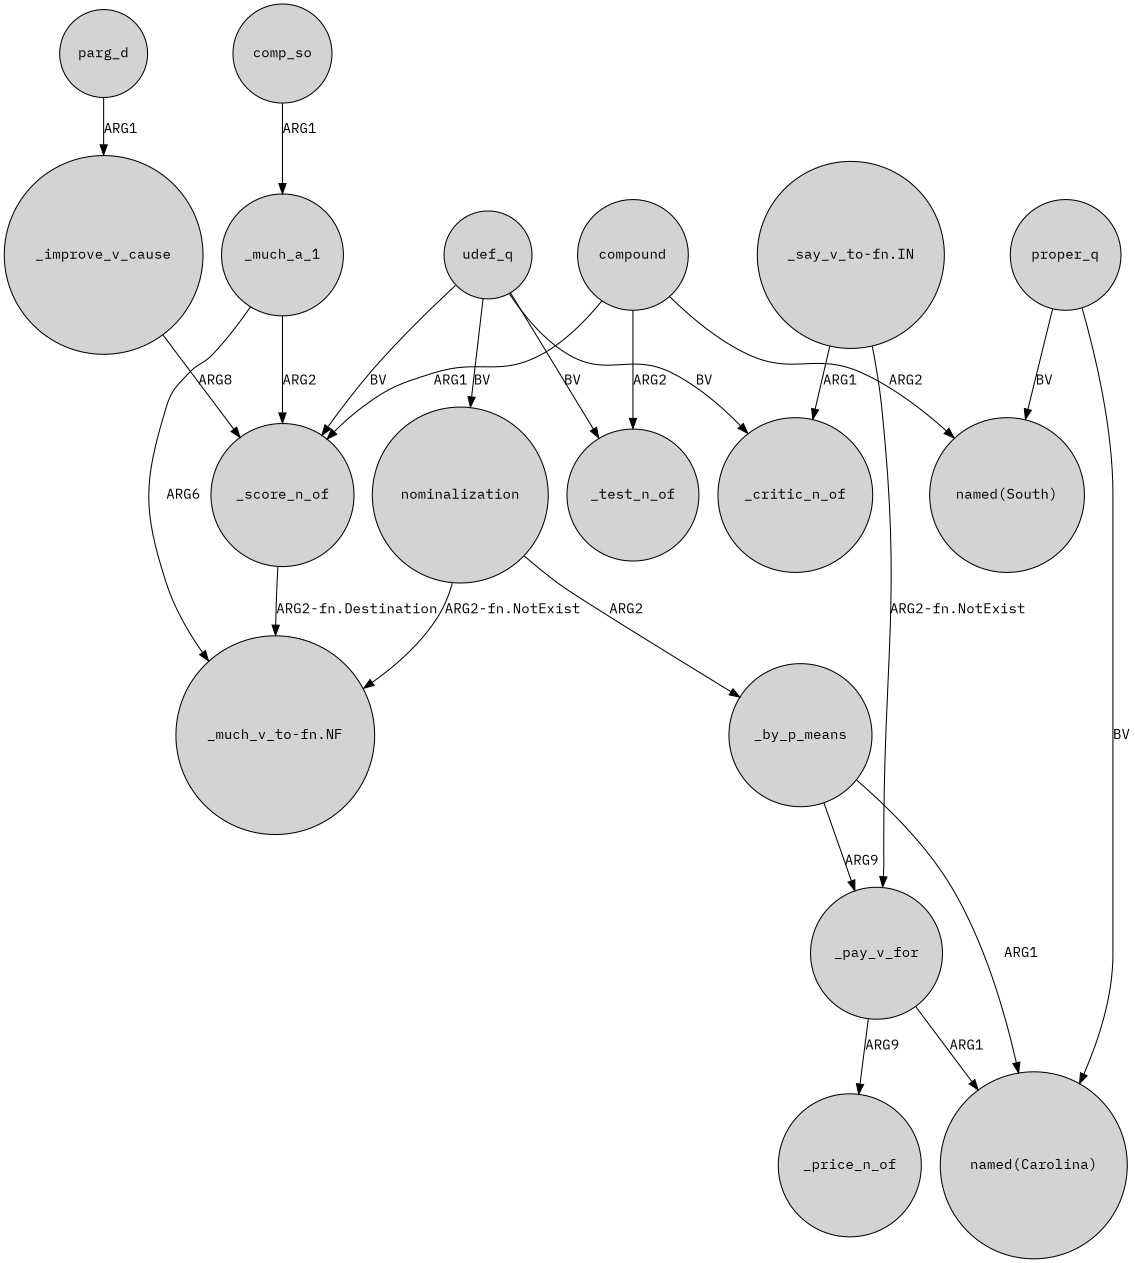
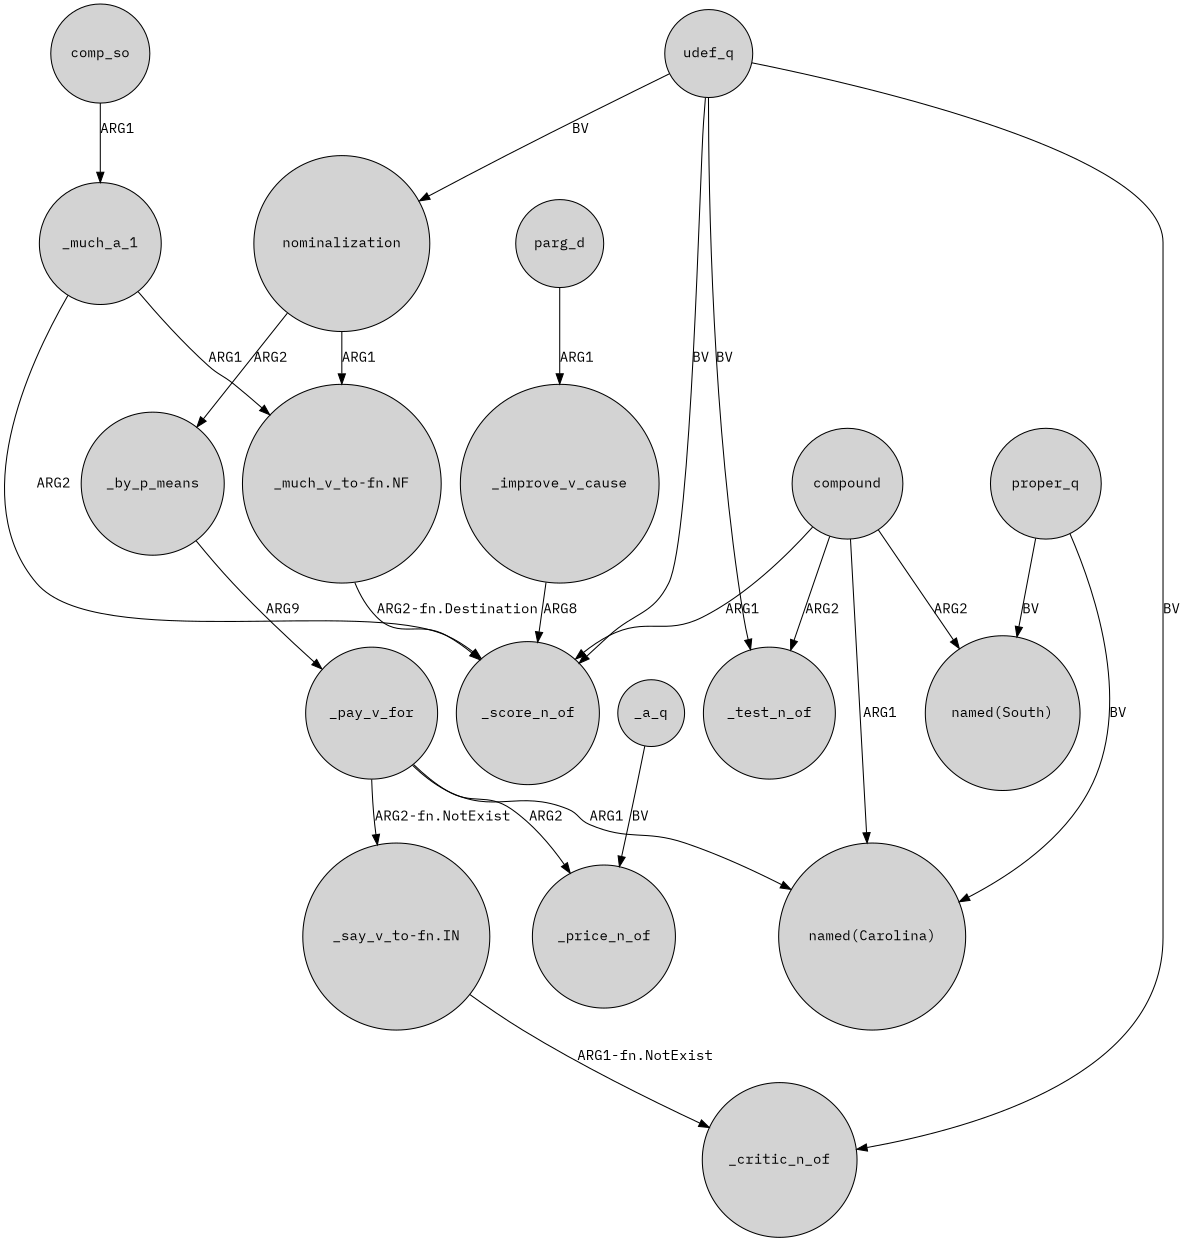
(841, 381) -> (646, 1056)
(184, 495) -> (226, 358)
(277, 596) -> (376, 616)
(513, 609) -> (359, 358)
(891, 611) -> (373, 807)
none -> (651, 713)
(962, 906) -> (858, 686)
(883, 1046) -> (546, 817)
